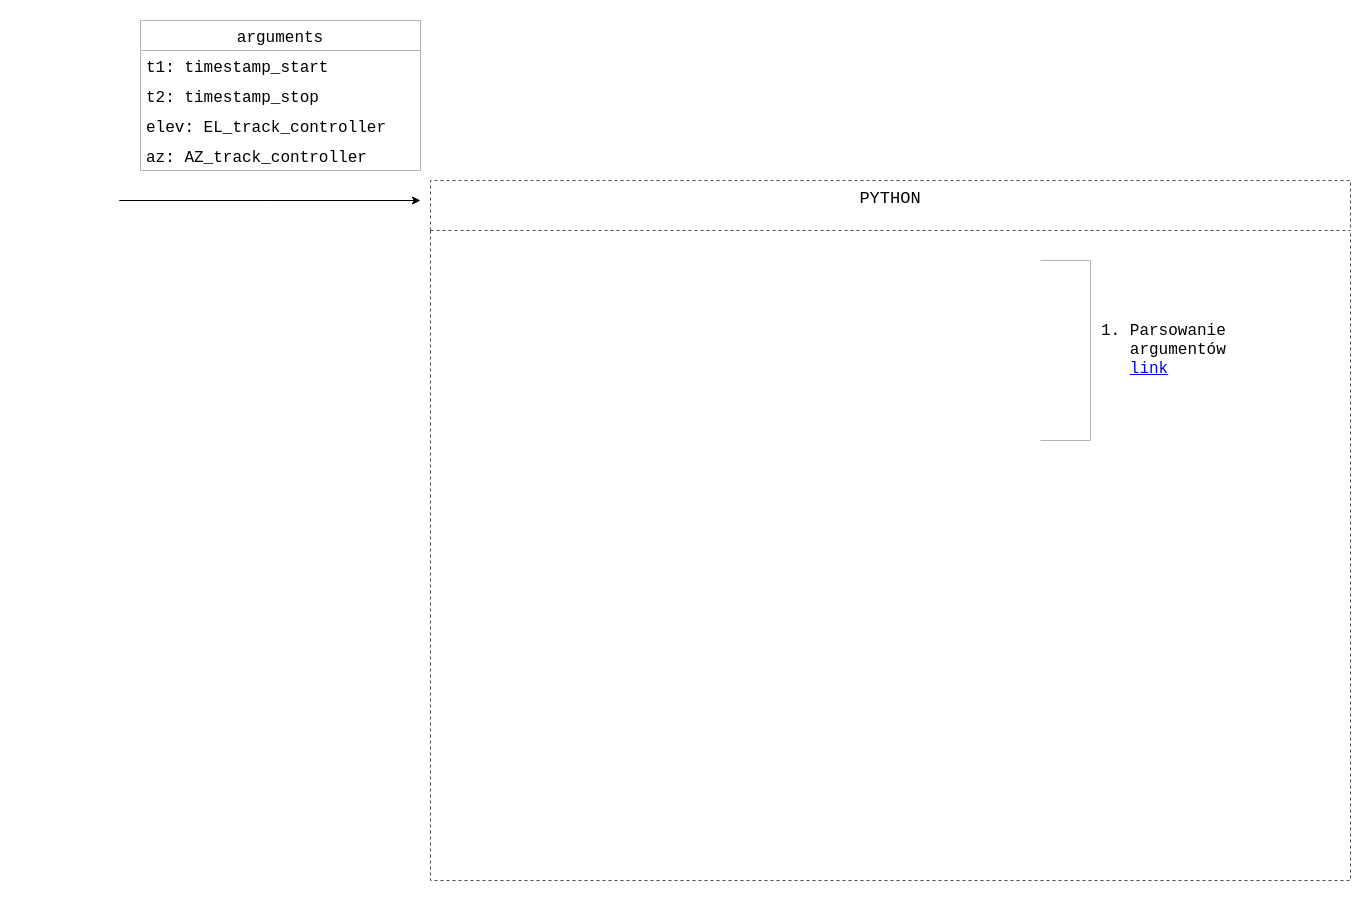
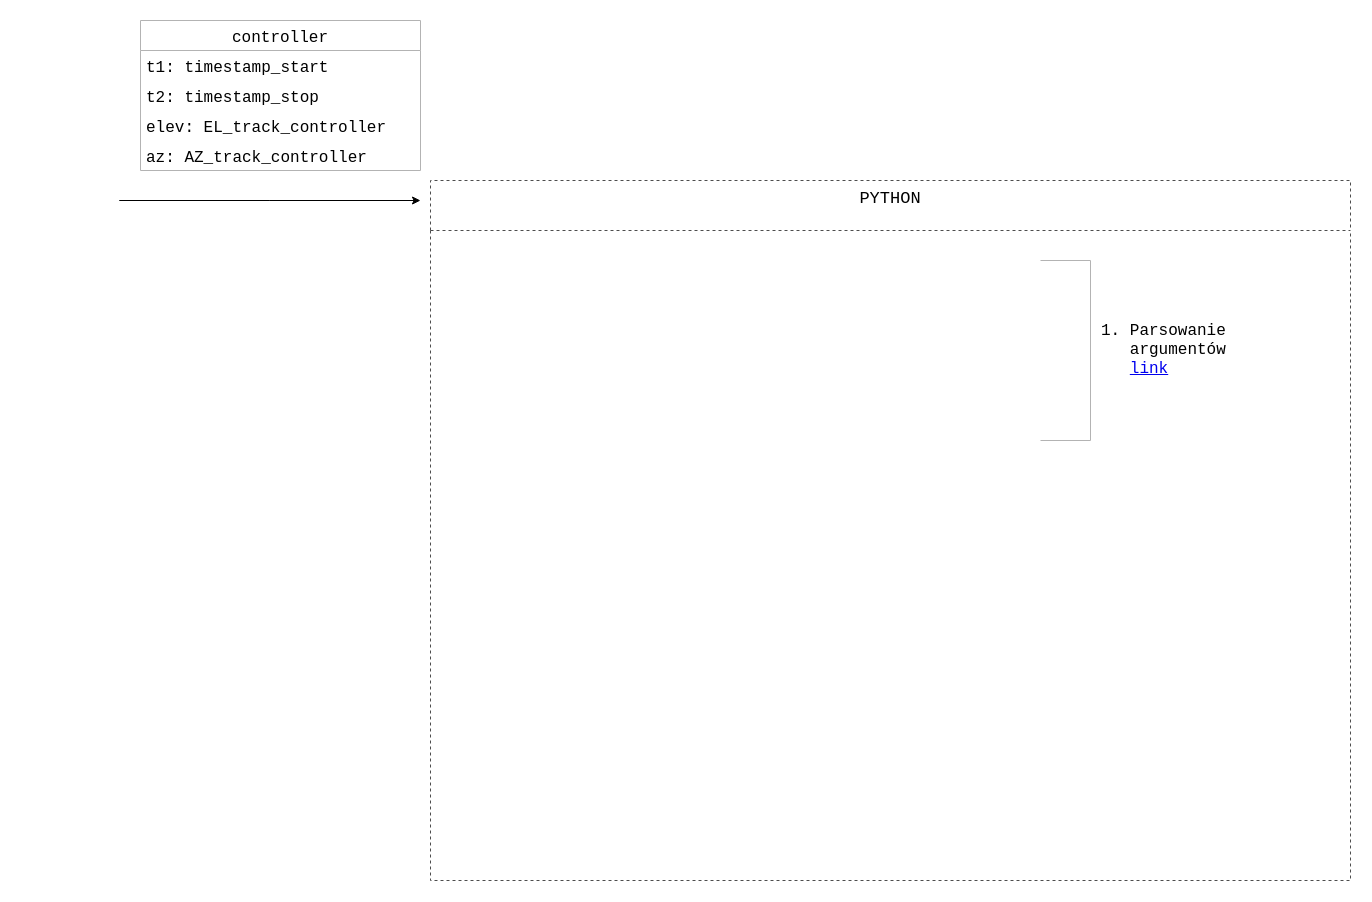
(280, 37) -> (280, 37)
